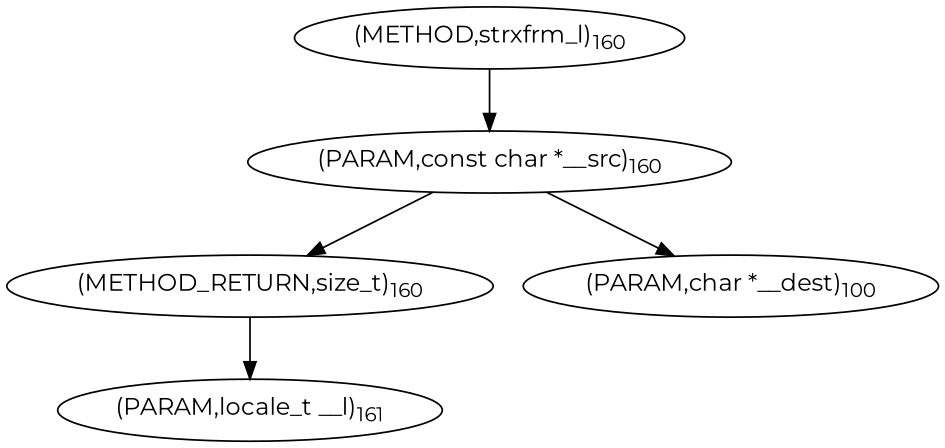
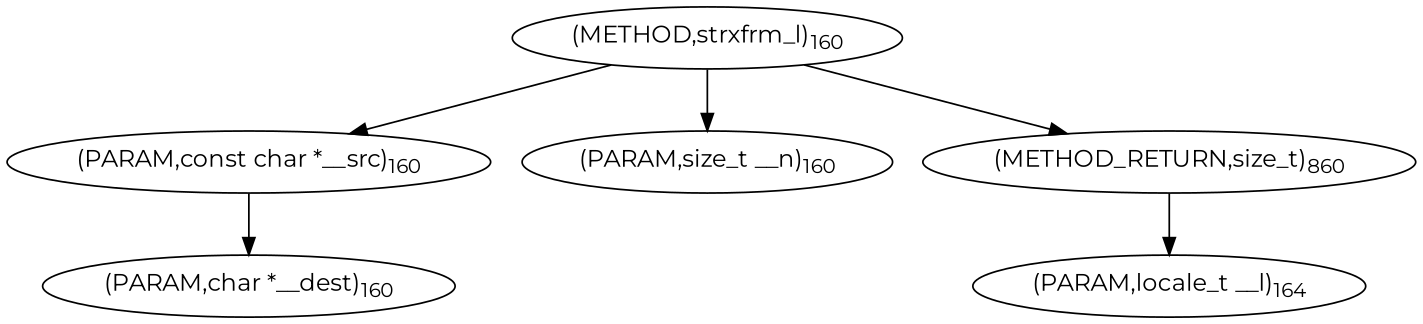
none -> (707, 162)
(378, 220) -> (927, 97)
(407, 284) -> (1326, 159)
(859, 284) -> (377, 284)
(371, 408) -> (1290, 284)
